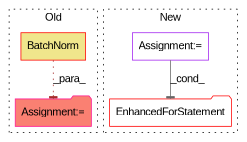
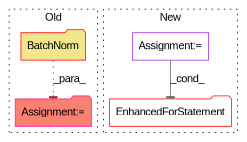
(53, 46) -> (53, 46)
